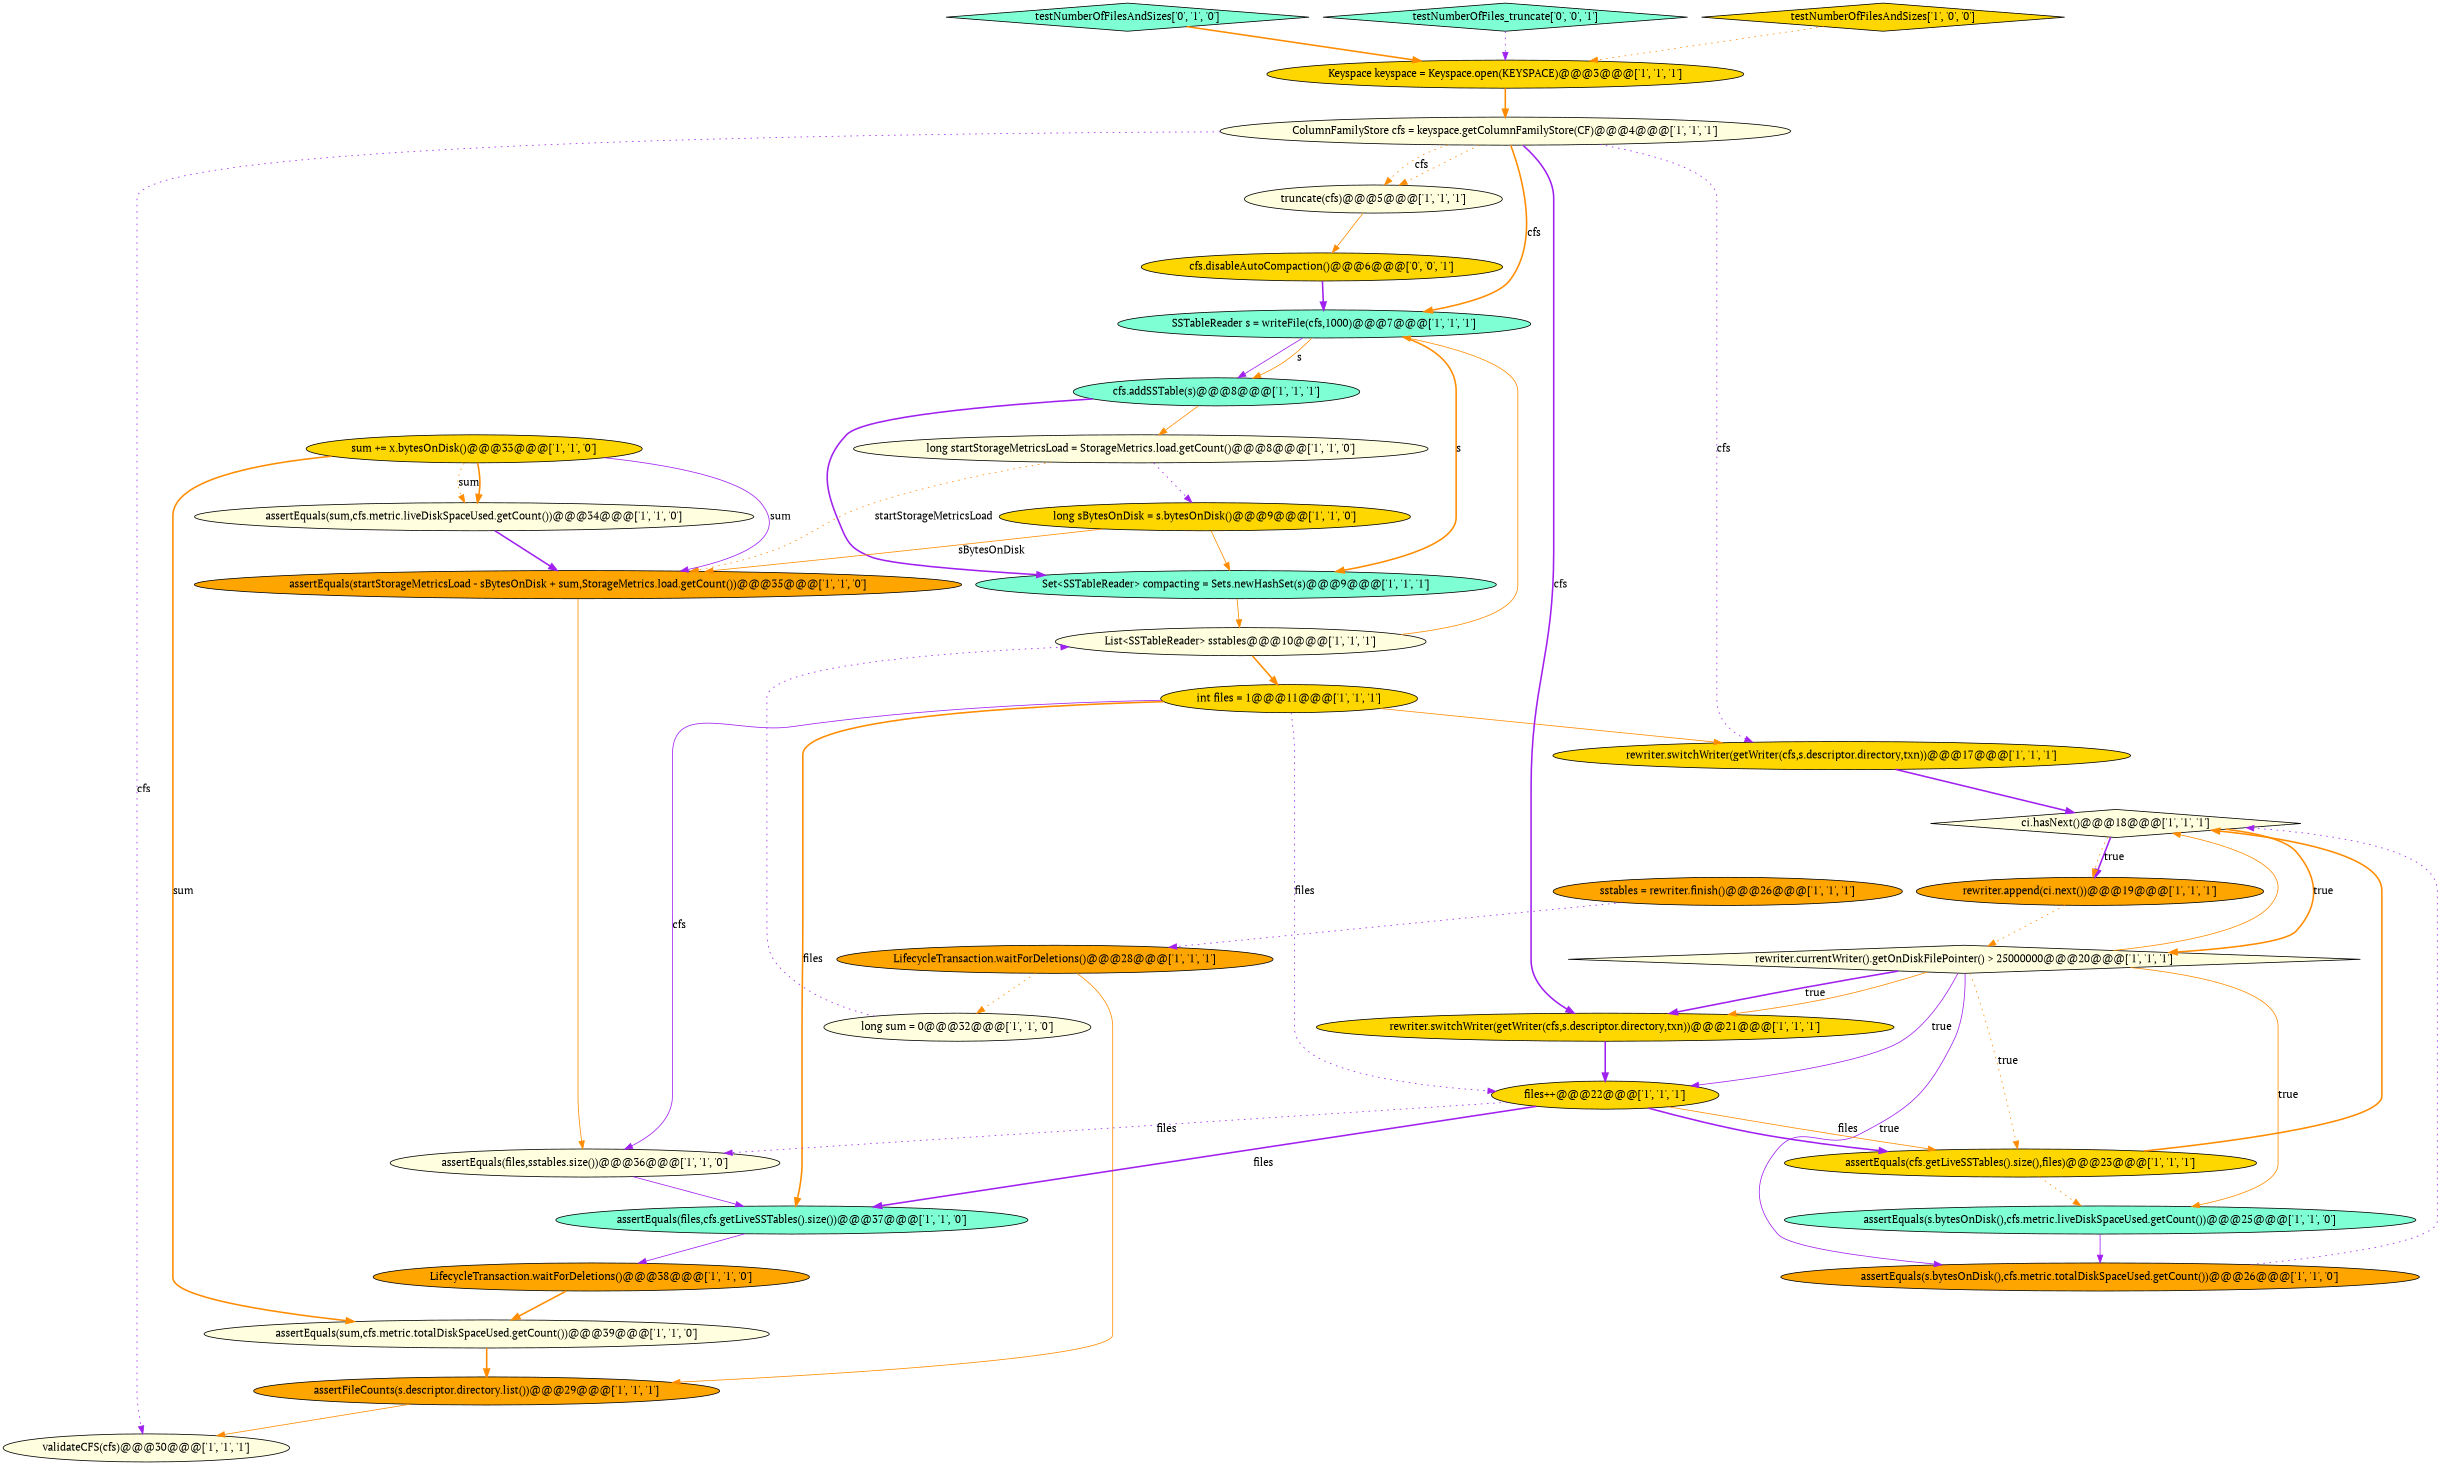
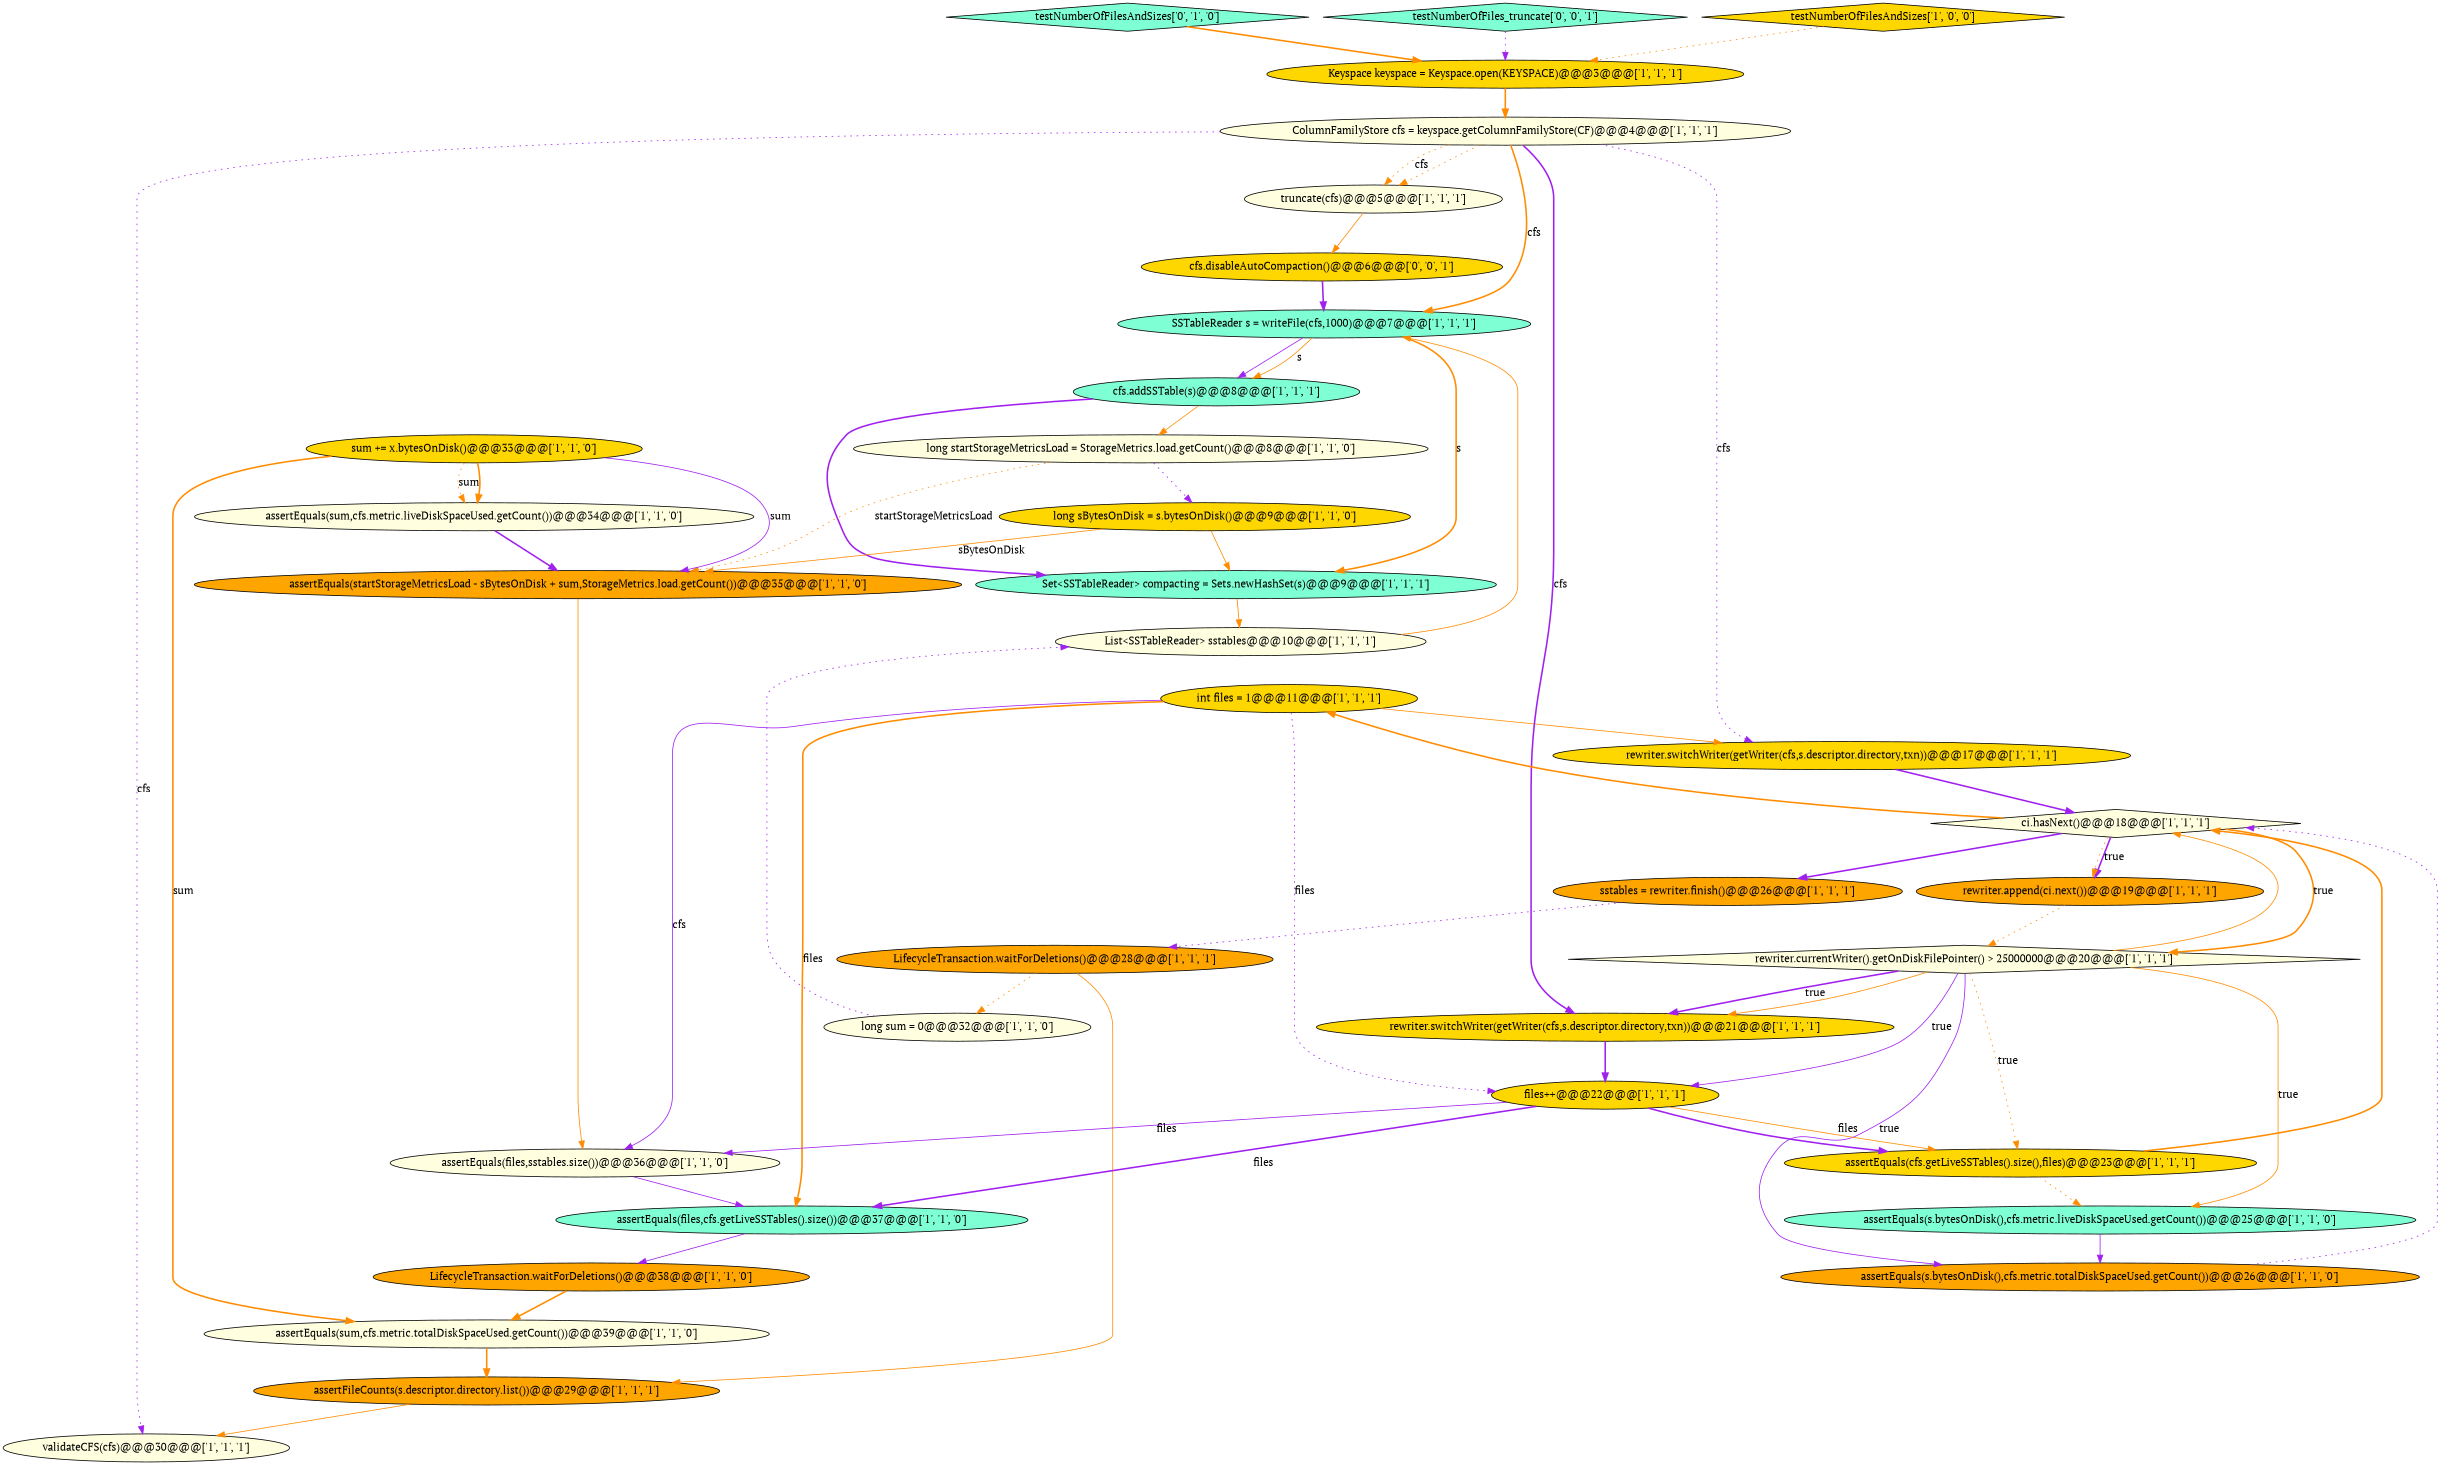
(1262, 667) -> (1665, 788)
none -> (1934, 855)
(1120, 1127) -> (1120, 1127)
